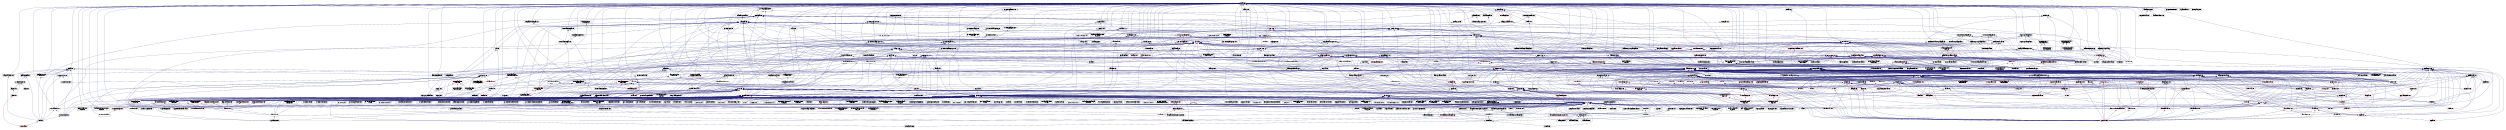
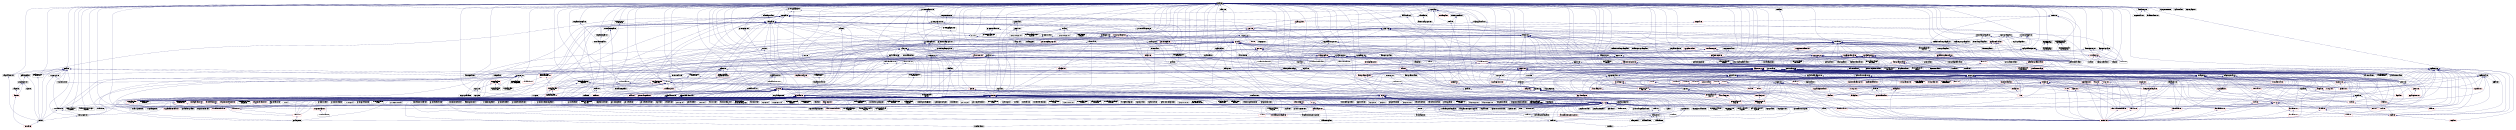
none -> (1407, 102)
